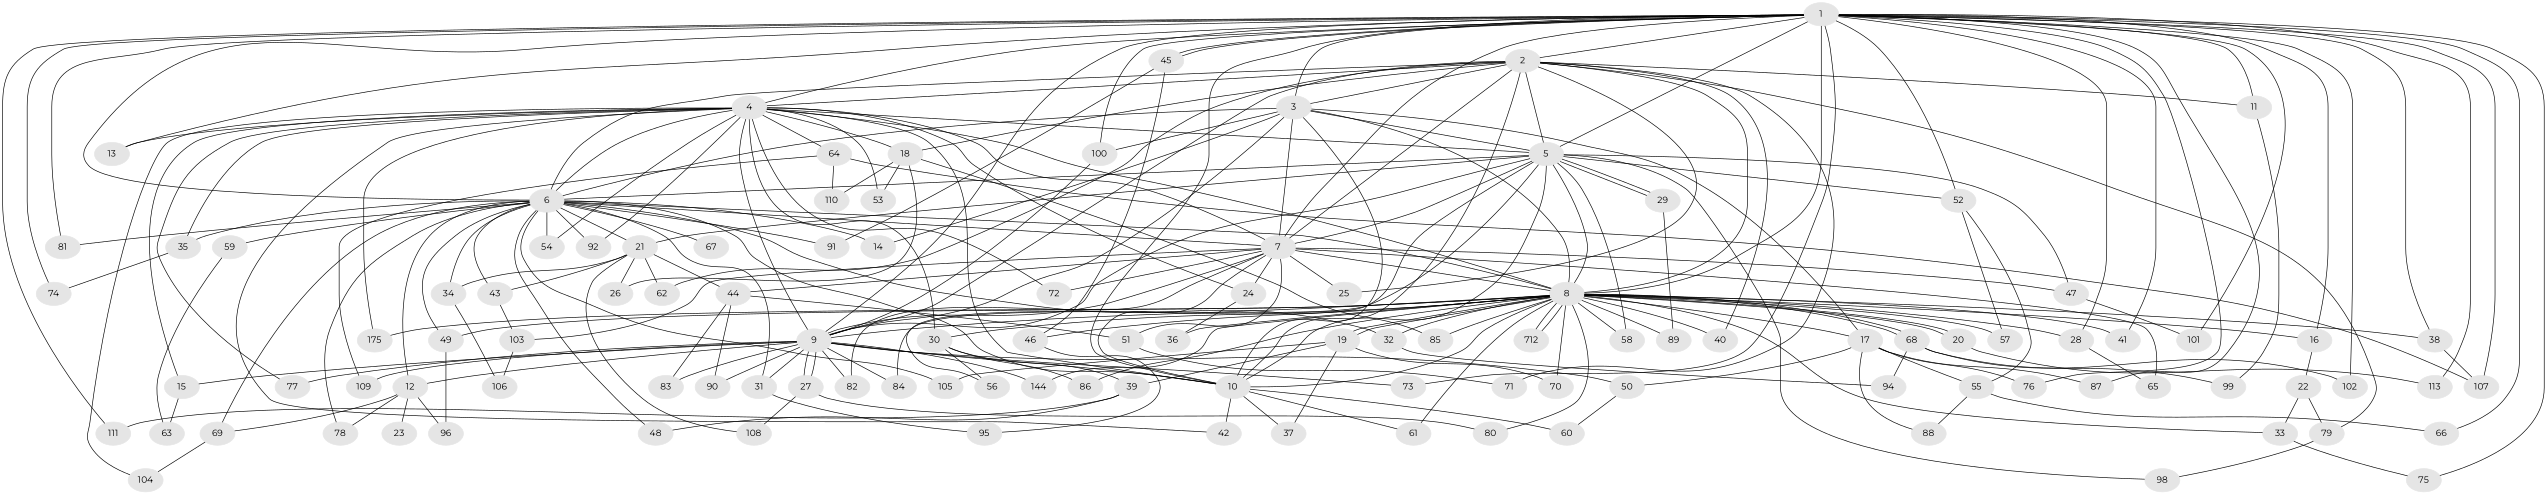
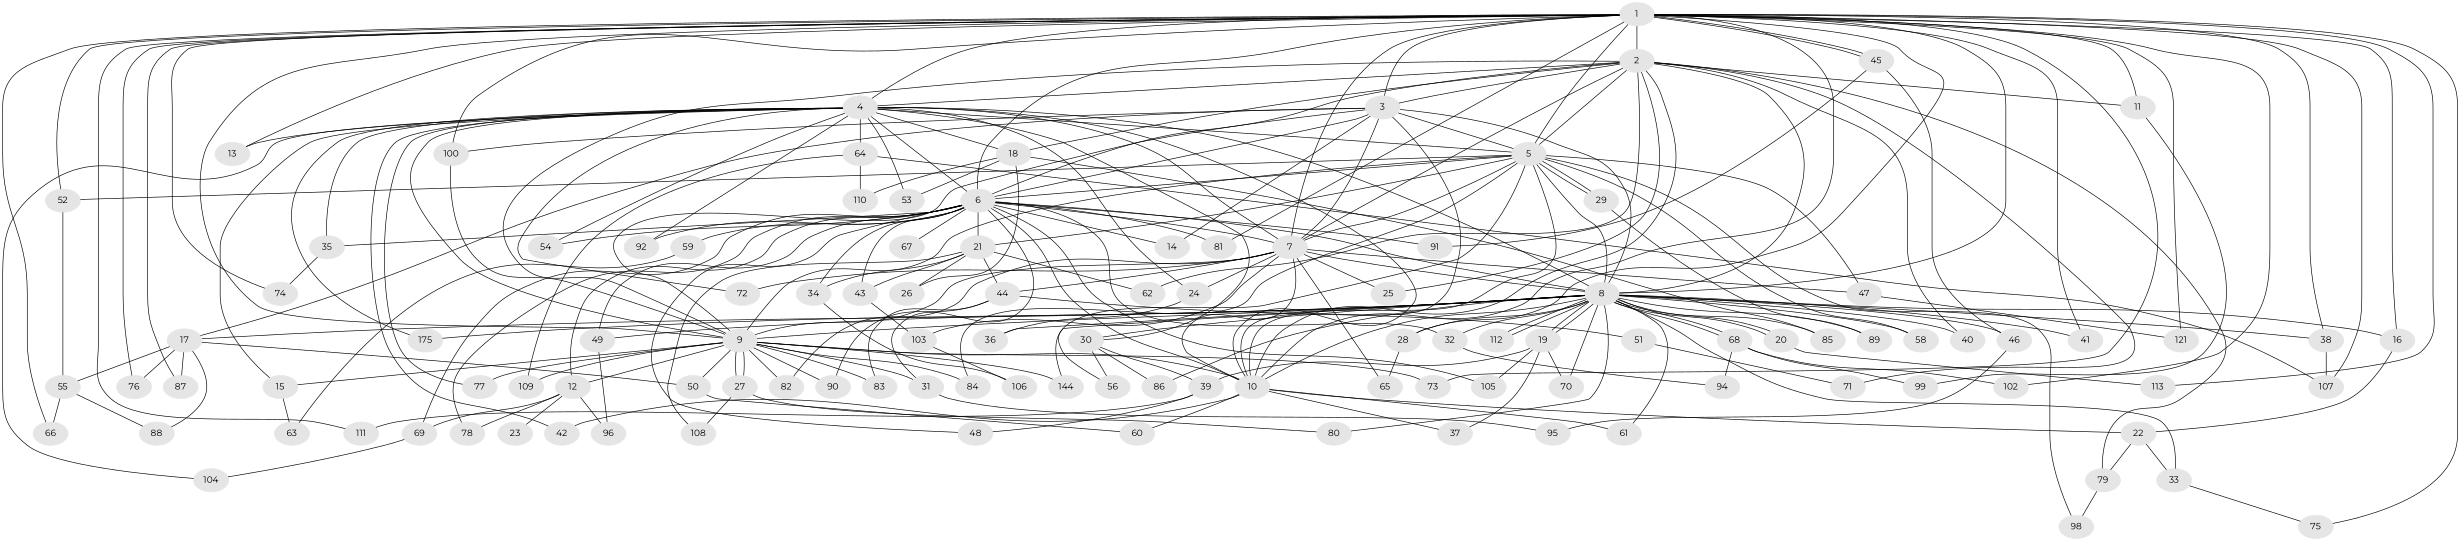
(1232, 326) -> none
(1531, 340) -> (1497, 340)
(2005, 340) -> none
(2194, 340) -> (2181, 340)
none -> (1631, 415)
